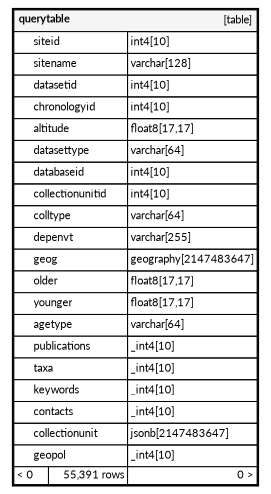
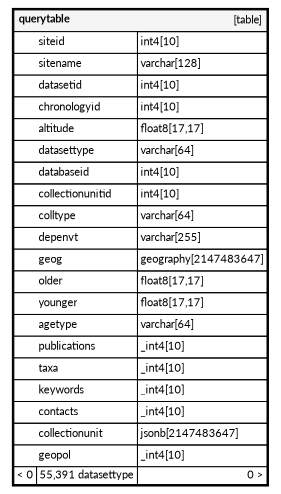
(94, 475) -> (87, 475)
